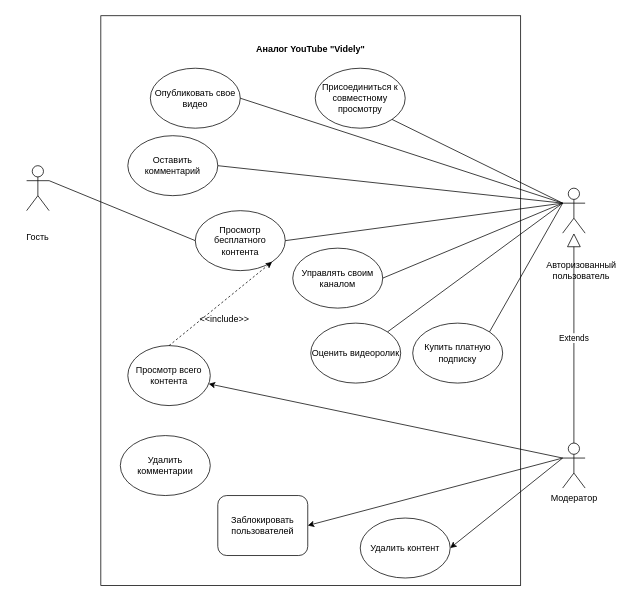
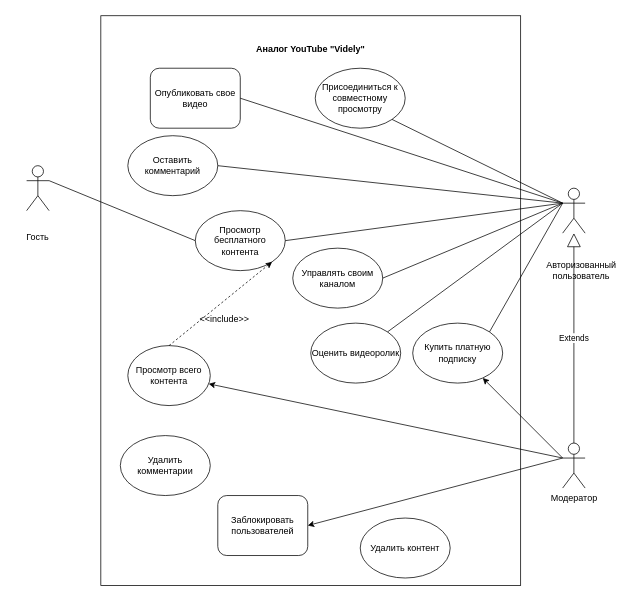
(195, 98) -> (195, 98)
(508, 502) -> (510, 405)
